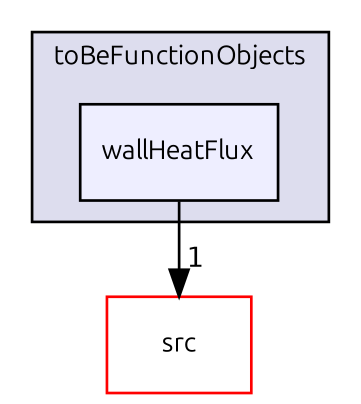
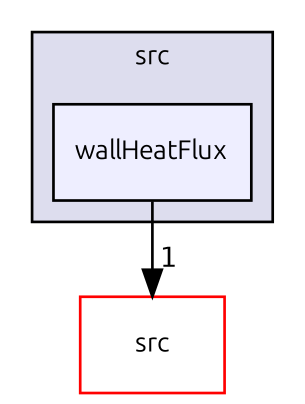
(180, 57) -> (152, 57)
